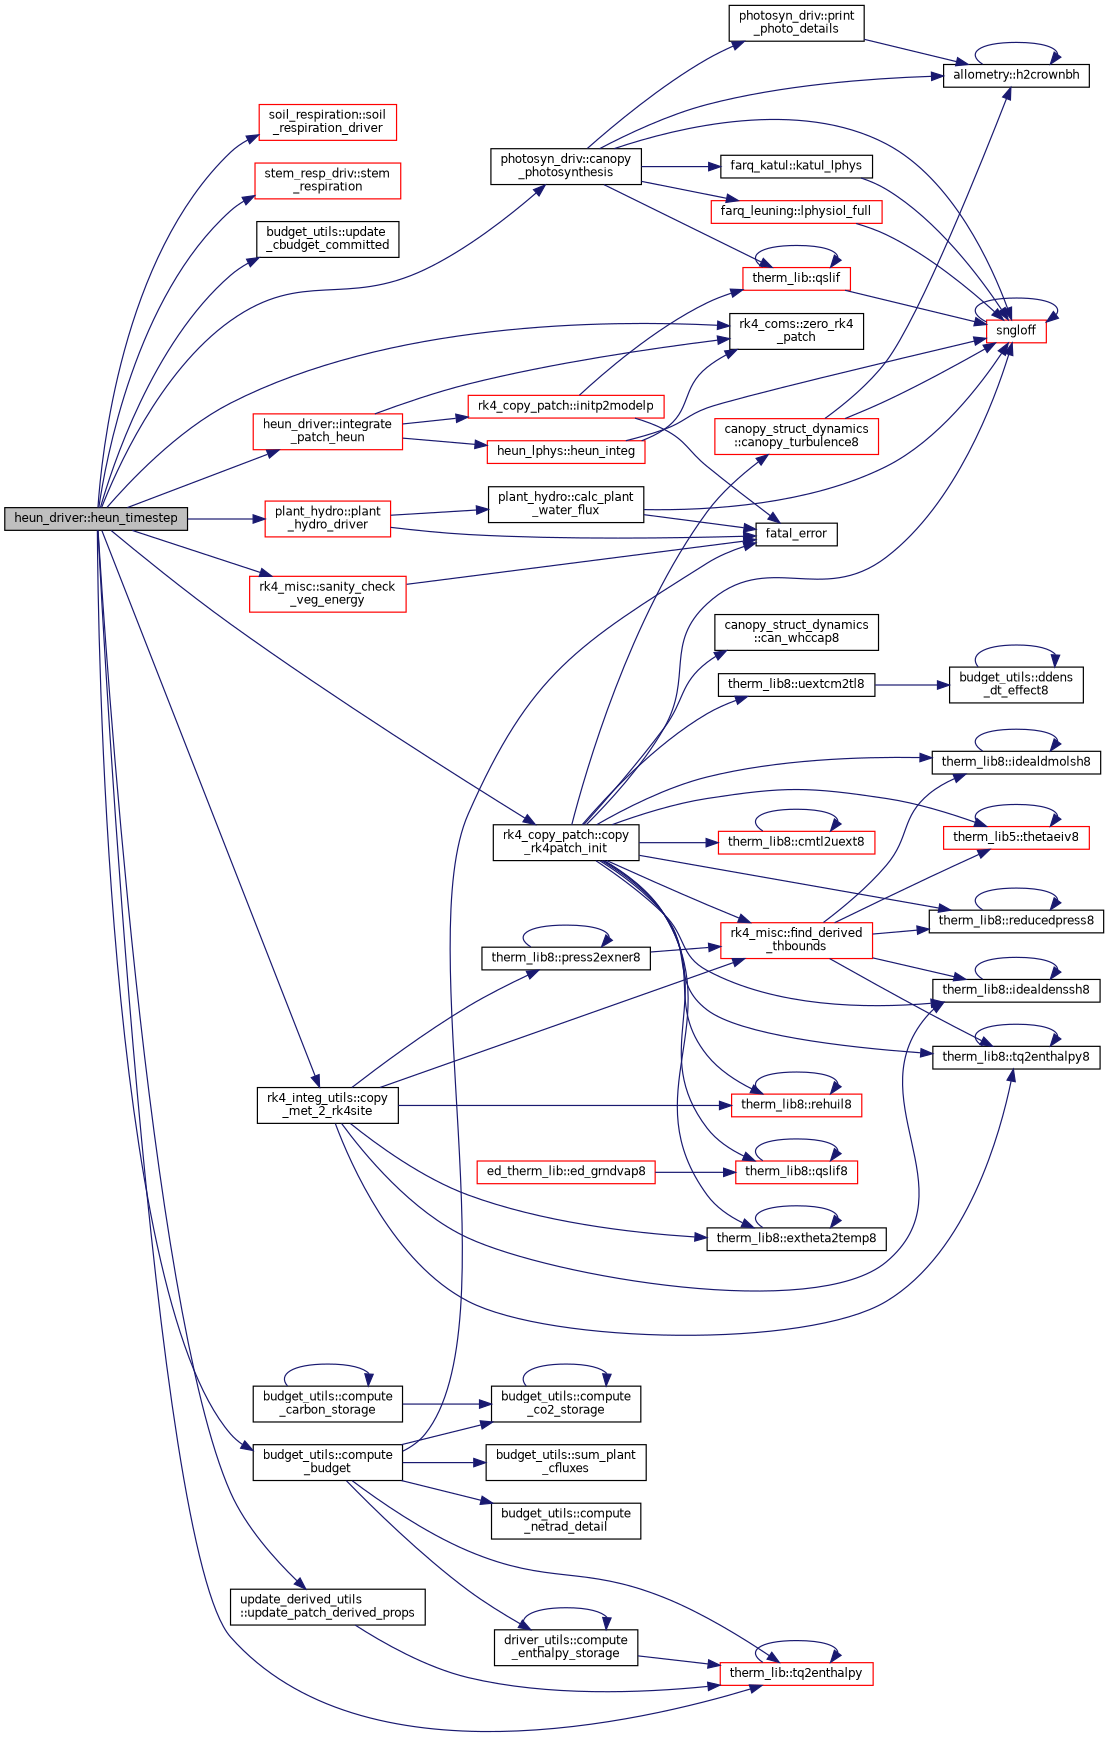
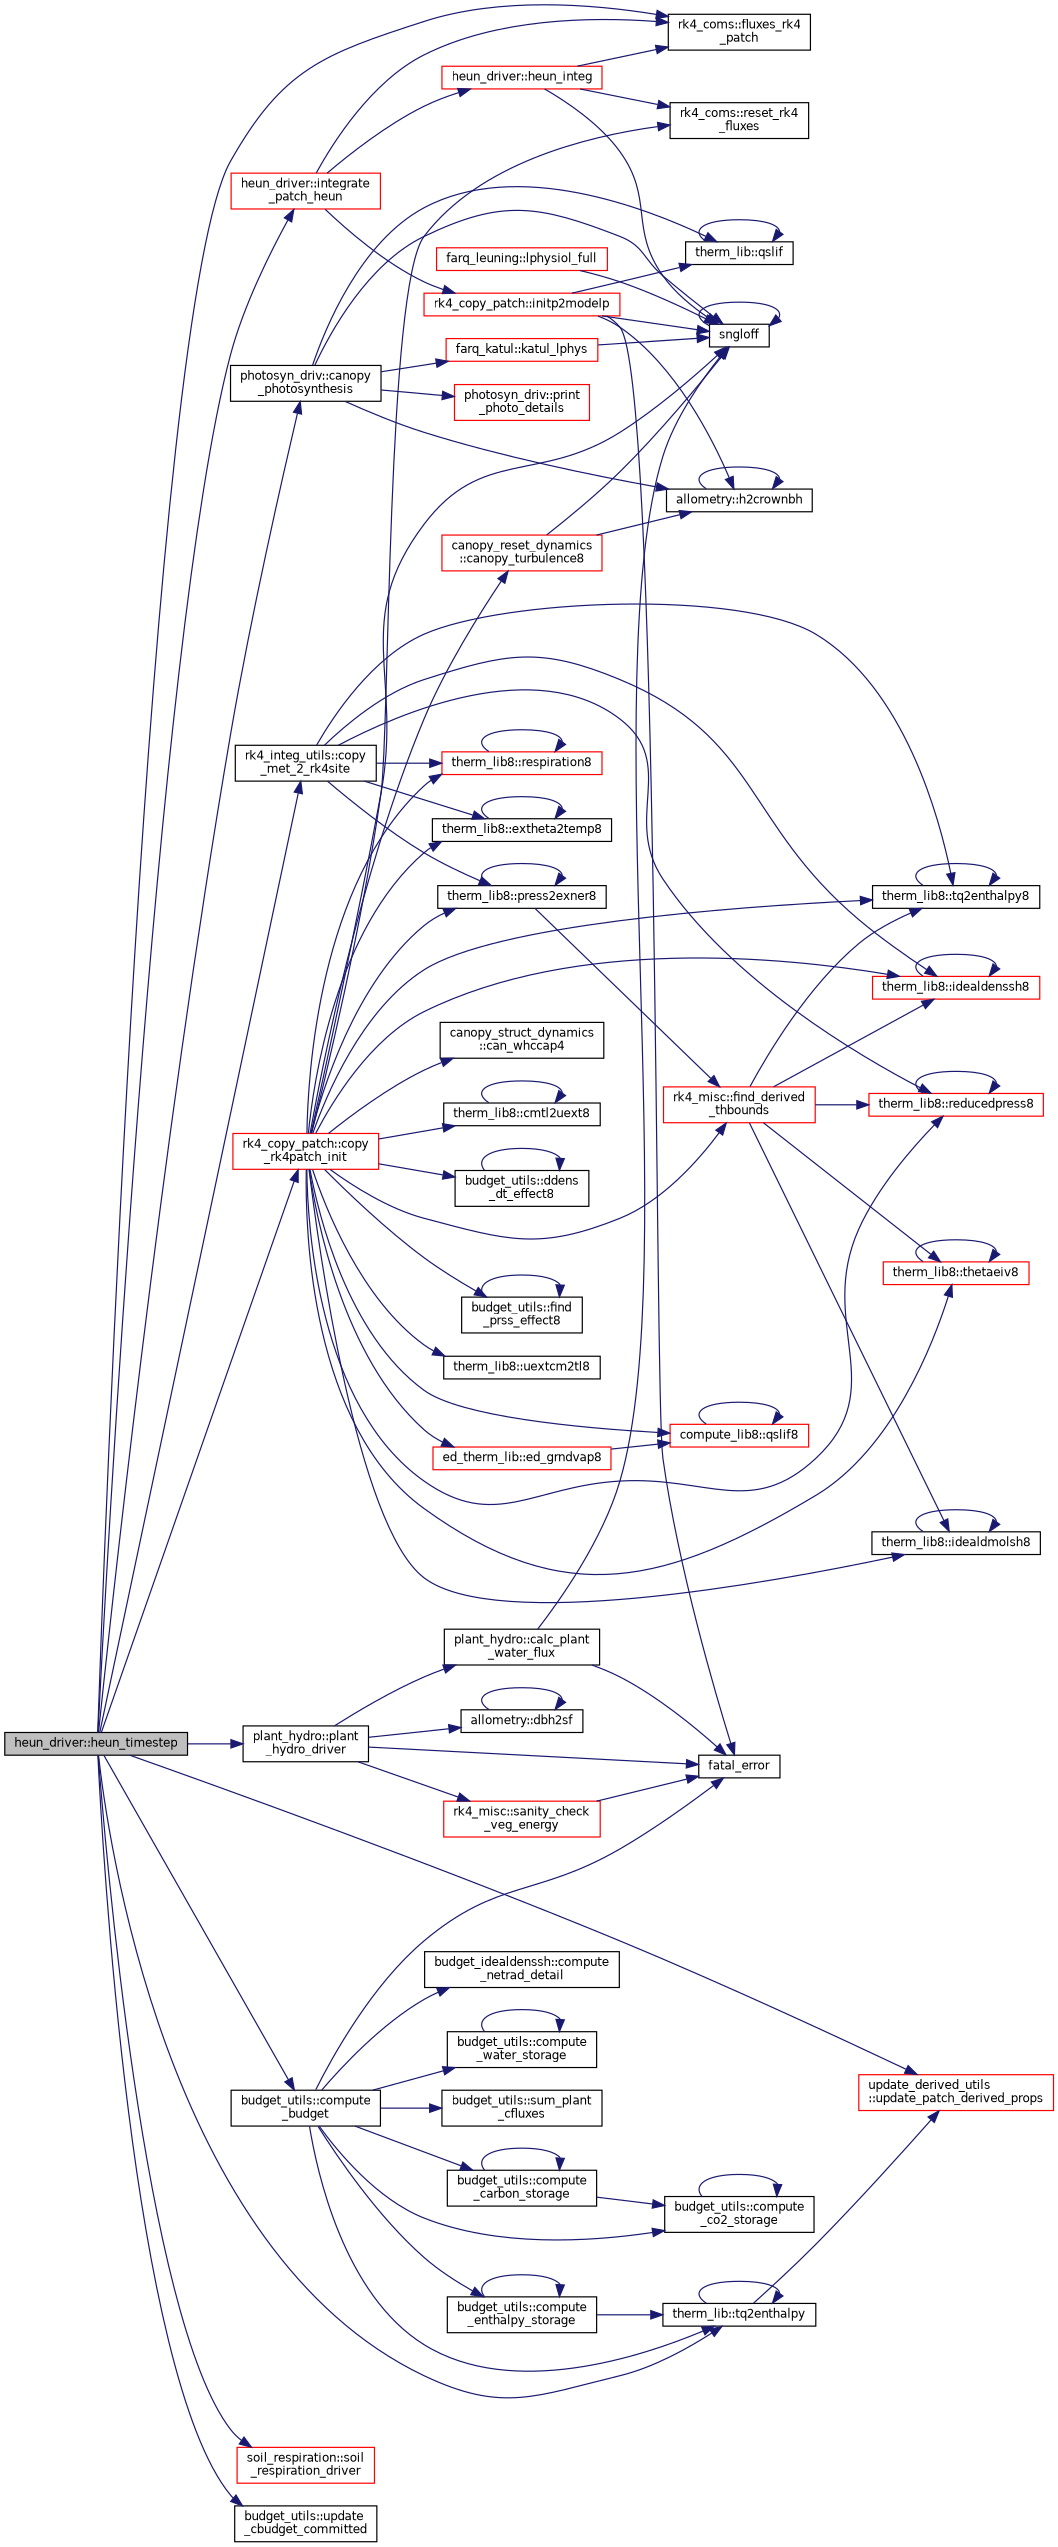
(797, 23) -> (522, 403)
(910, 51) -> (674, 381)
none -> (739, 121)
(797, 167) -> (522, 350)
(328, 181) -> none
(684, 190) -> none
(797, 279) -> (739, 253)
(907, 305) -> (650, 323)
(797, 331) -> (739, 32)
(1016, 331) -> (739, 336)
(797, 437) -> (522, 553)
(566, 452) -> (522, 78)
(328, 519) -> (306, 1744)
(196, 551) -> (408, 1780)
(797, 633) -> (522, 1040)
(906, 685) -> (411, 1169)
(1016, 838) -> (956, 1273)
(566, 843) -> (306, 1151)
(797, 843) -> (522, 1114)
(1016, 922) -> (956, 1105)
(1016, 991) -> (956, 988)
none -> (358, 1010)
(557, 1025) -> (671, 889)
(797, 1106) -> (522, 763)
(797, 1172) -> (739, 1436)
none -> (522, 1315)
none -> (350, 1320)
(566, 1521) -> (522, 1970)
(328, 1607) -> (956, 2093)
(566, 1648) -> (522, 2315)
(797, 1674) -> (739, 2315)
(525, 1687) -> (845, 2214)
none -> (522, 1721)
none -> (522, 2050)
none -> (408, 2146)
